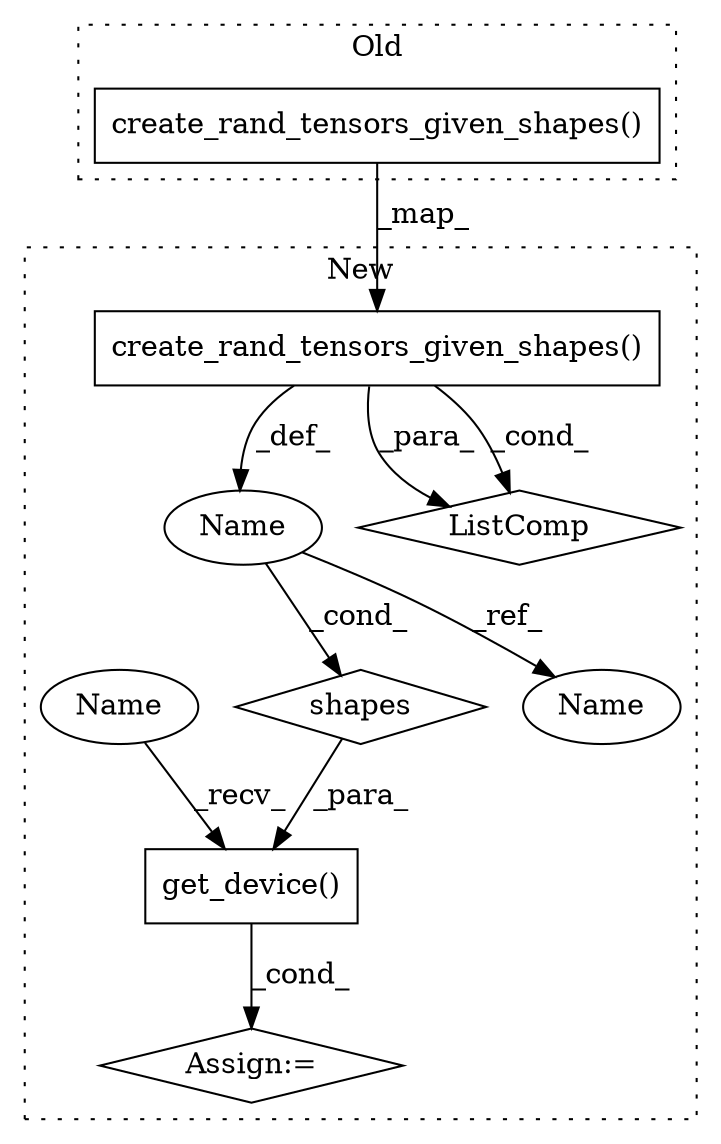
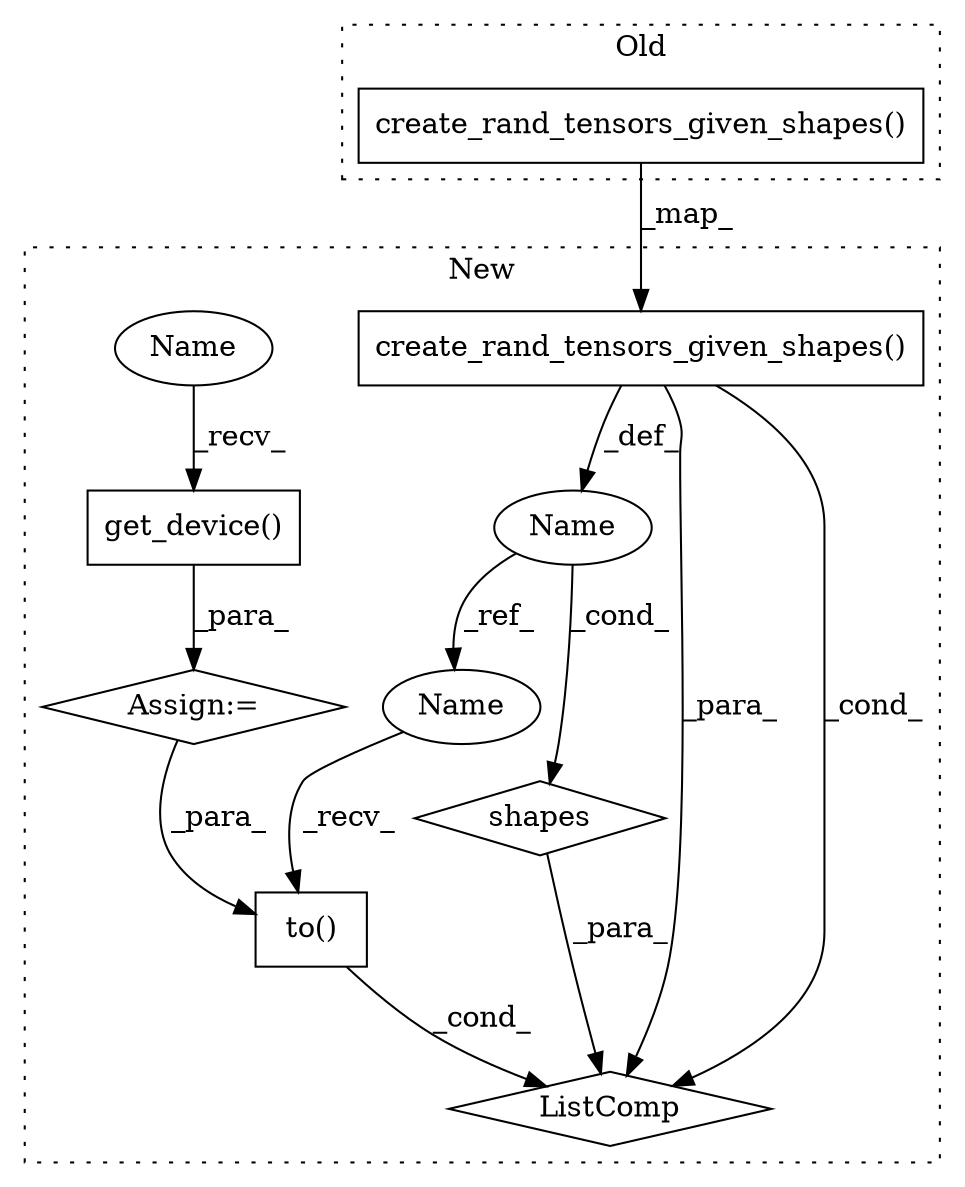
(313, 785) -> (570, 954)
none -> (311, 930)
(301, 976) -> (241, 617)
